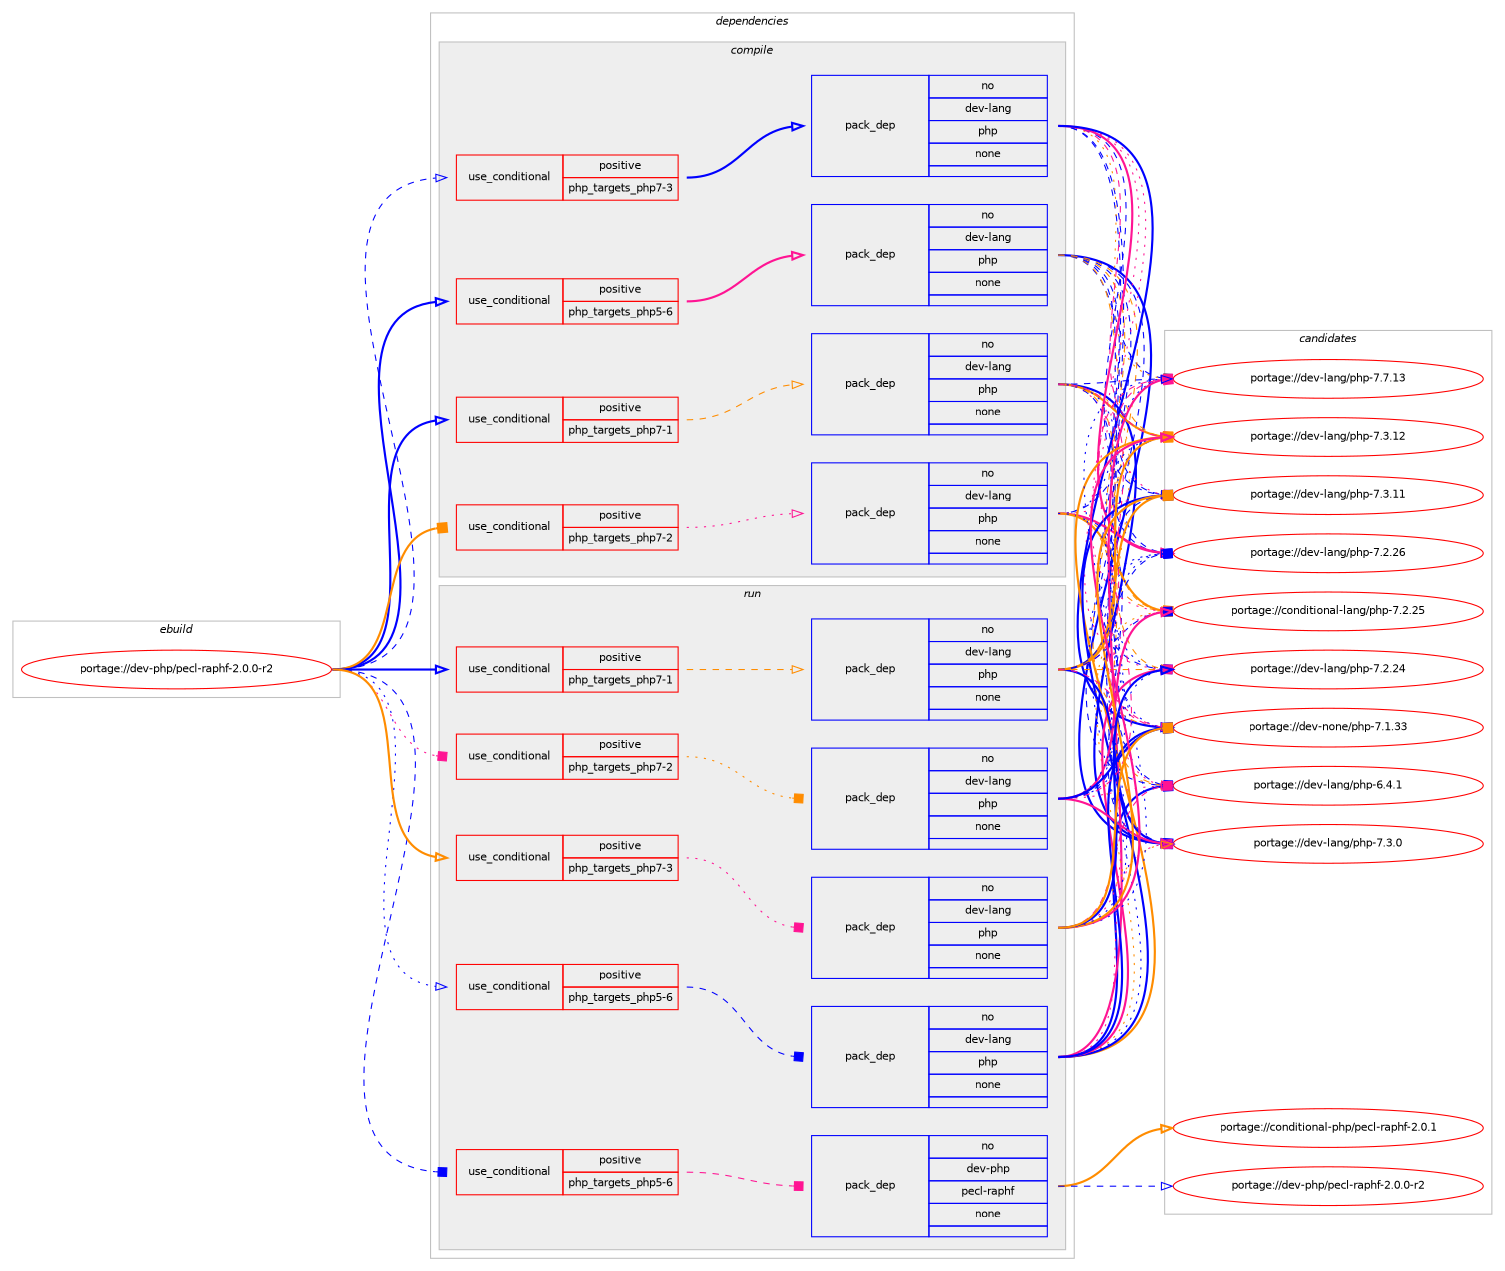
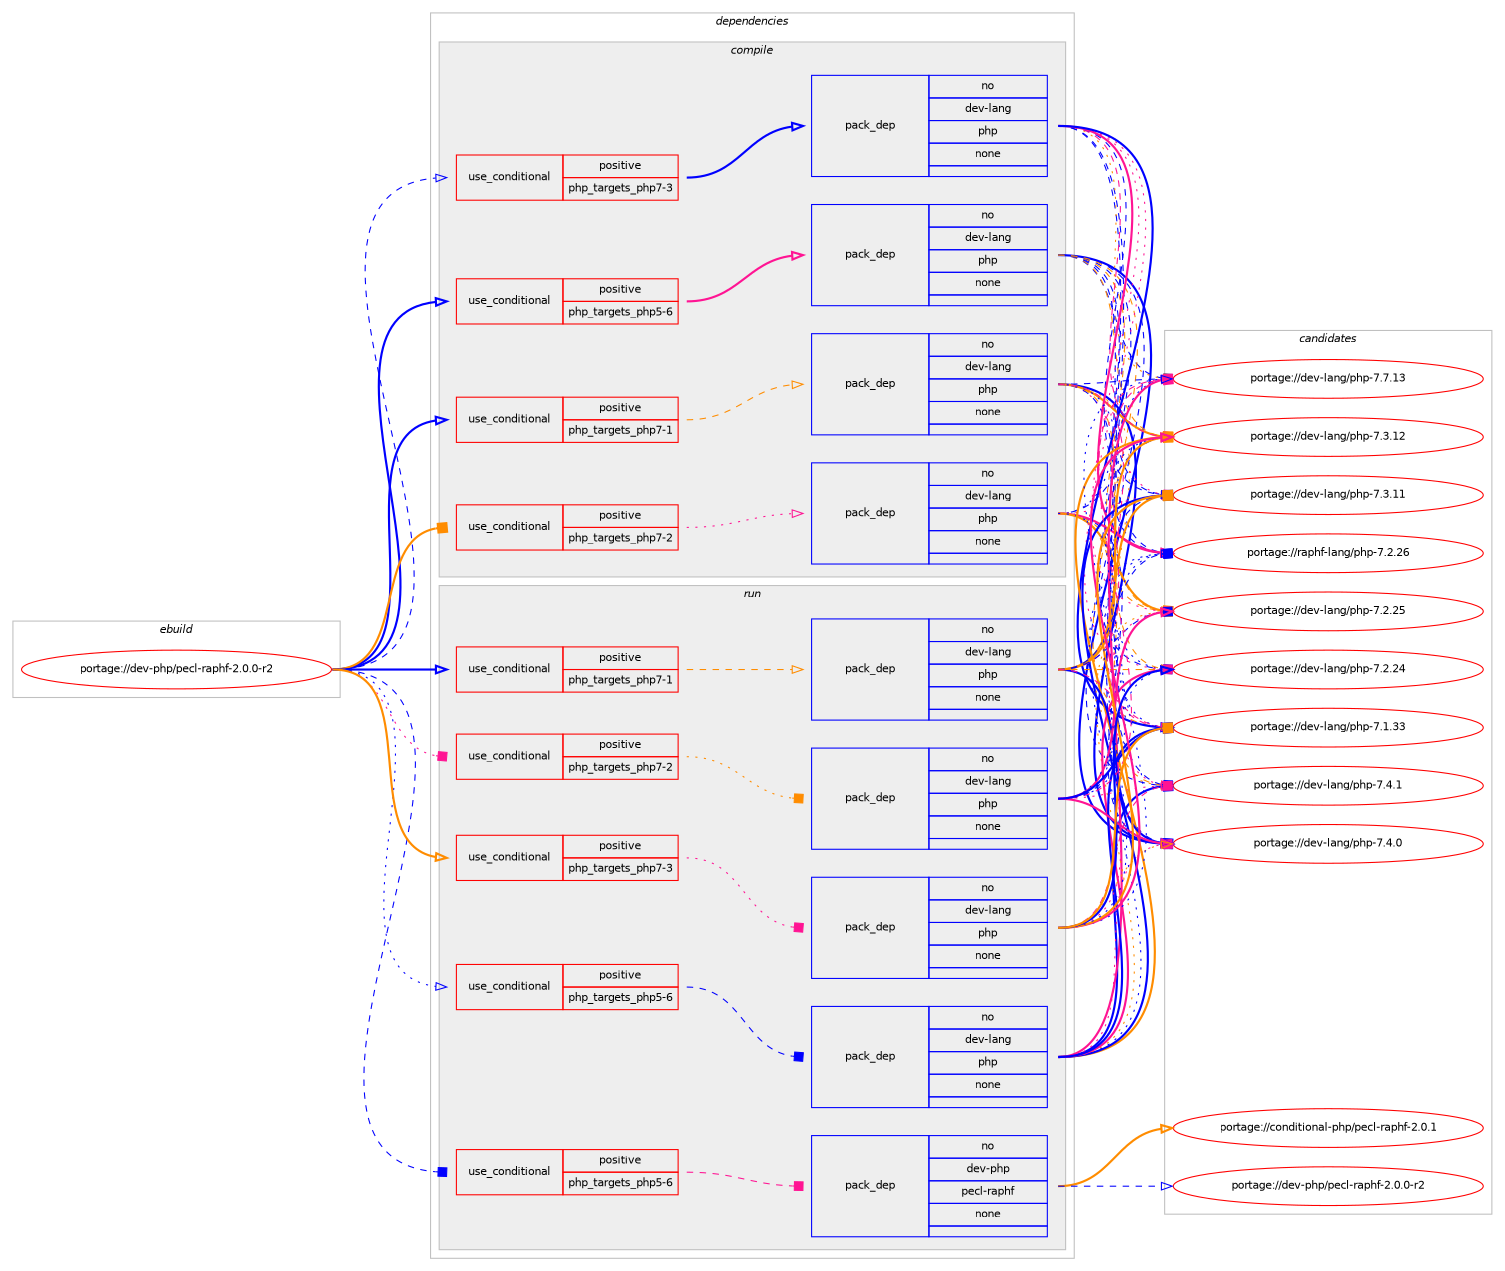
(1328, 553) -> (1328, 553)
(1328, 611) -> (1328, 611)
(1328, 728) -> (1328, 728)
(1328, 786) -> (1328, 786)
(1328, 844) -> (1328, 844)
